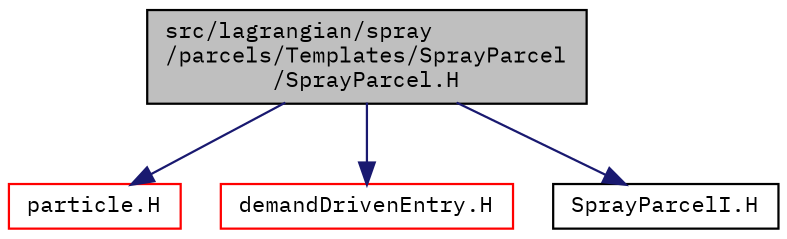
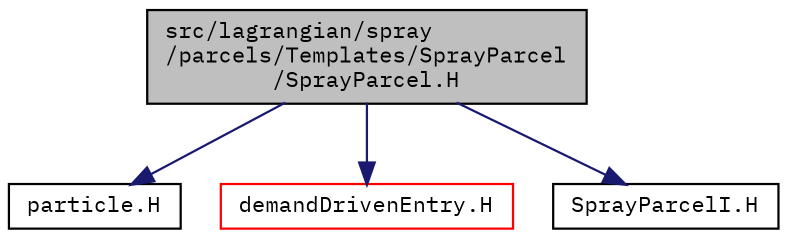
(95, 206) -> (95, 206)
